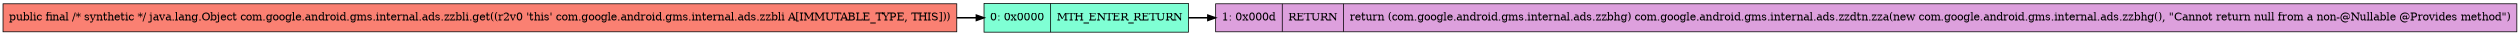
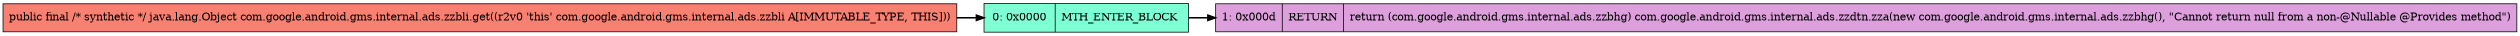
(1120, 17) -> (1120, 17)
